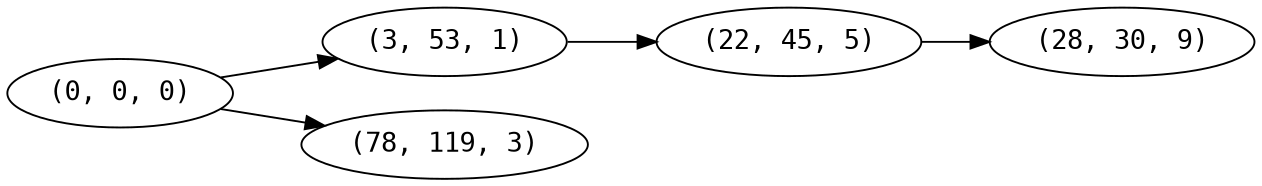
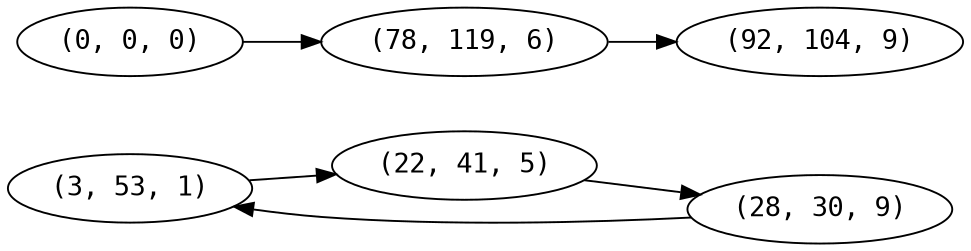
(789, 42) -> (464, 166)
none -> (820, 42)
(270, 70) -> (472, 223)
(445, 145) -> (464, 42)
